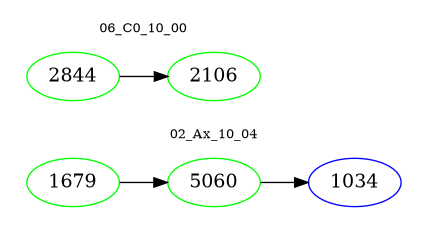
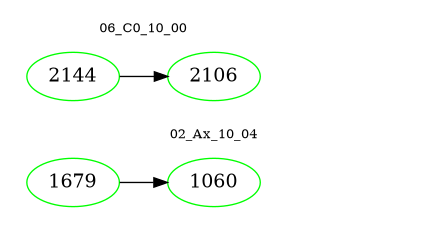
(73, 76) -> (73, 76)
(214, 182) -> (214, 182)
(355, 182) -> none
